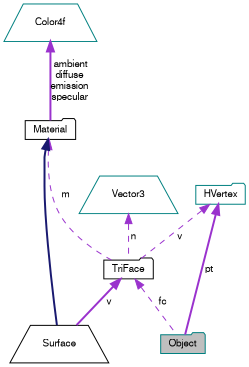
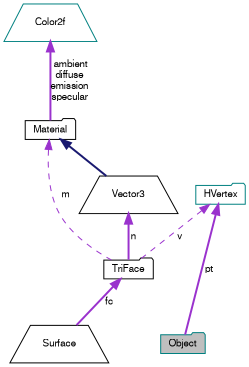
(50, 23) -> (50, 23)
(129, 195) -> (129, 195)
(47, 238) -> (88, 161)
(129, 242) -> (129, 242)
(108, 302) -> (108, 302)
(159, 311) -> none
